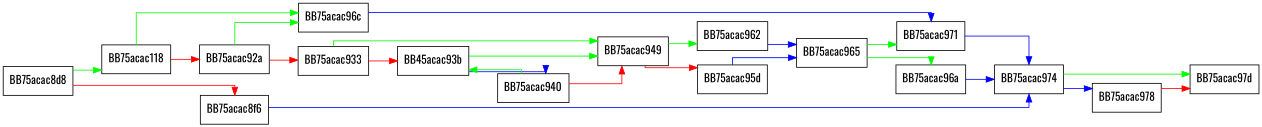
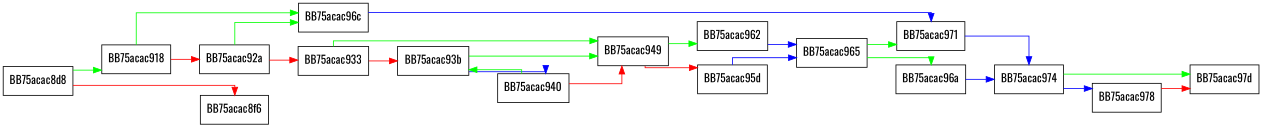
(136, 59) -> (136, 59)
(433, 61) -> (433, 61)
(651, 107) -> none
